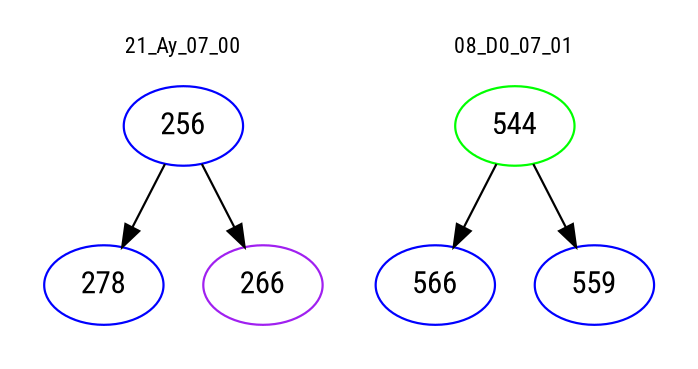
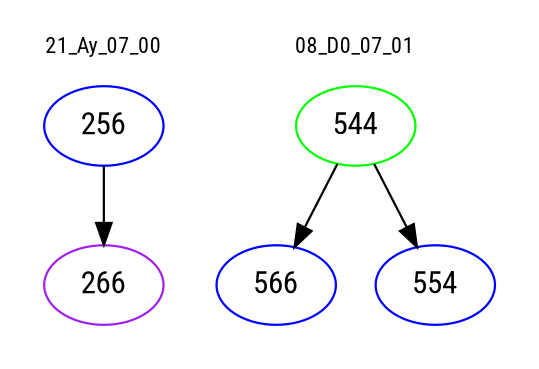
(104, 285) -> none
(594, 285) -> (435, 285)
